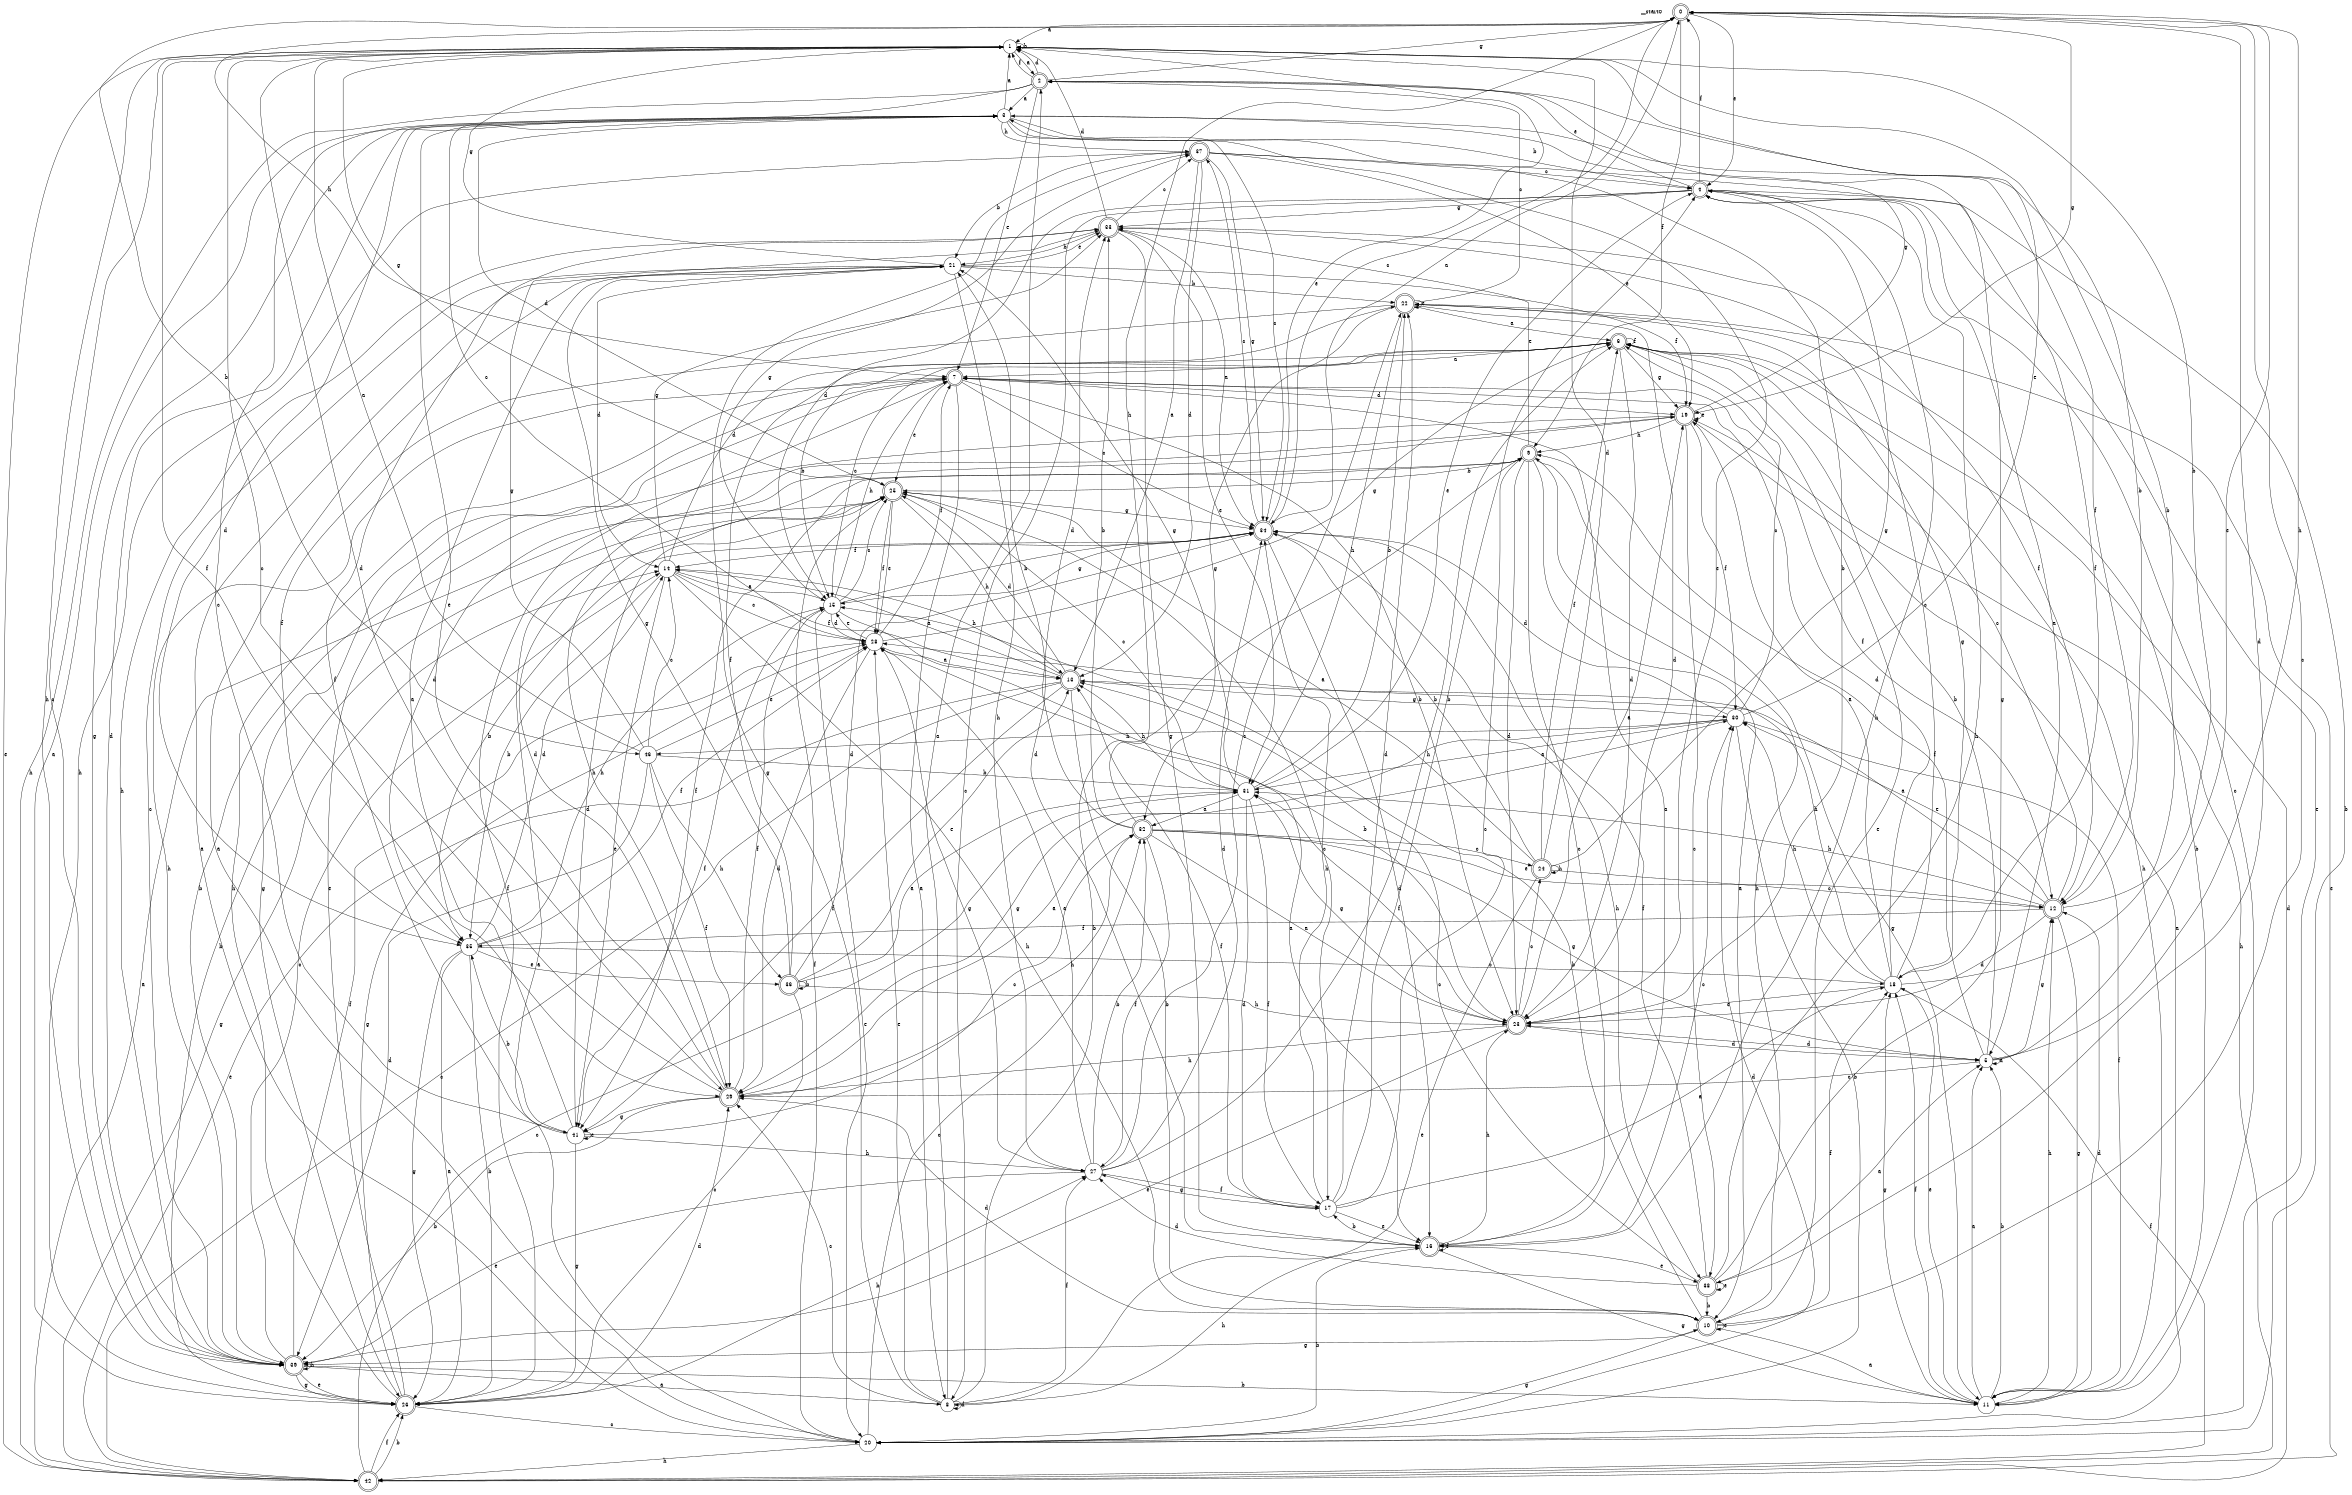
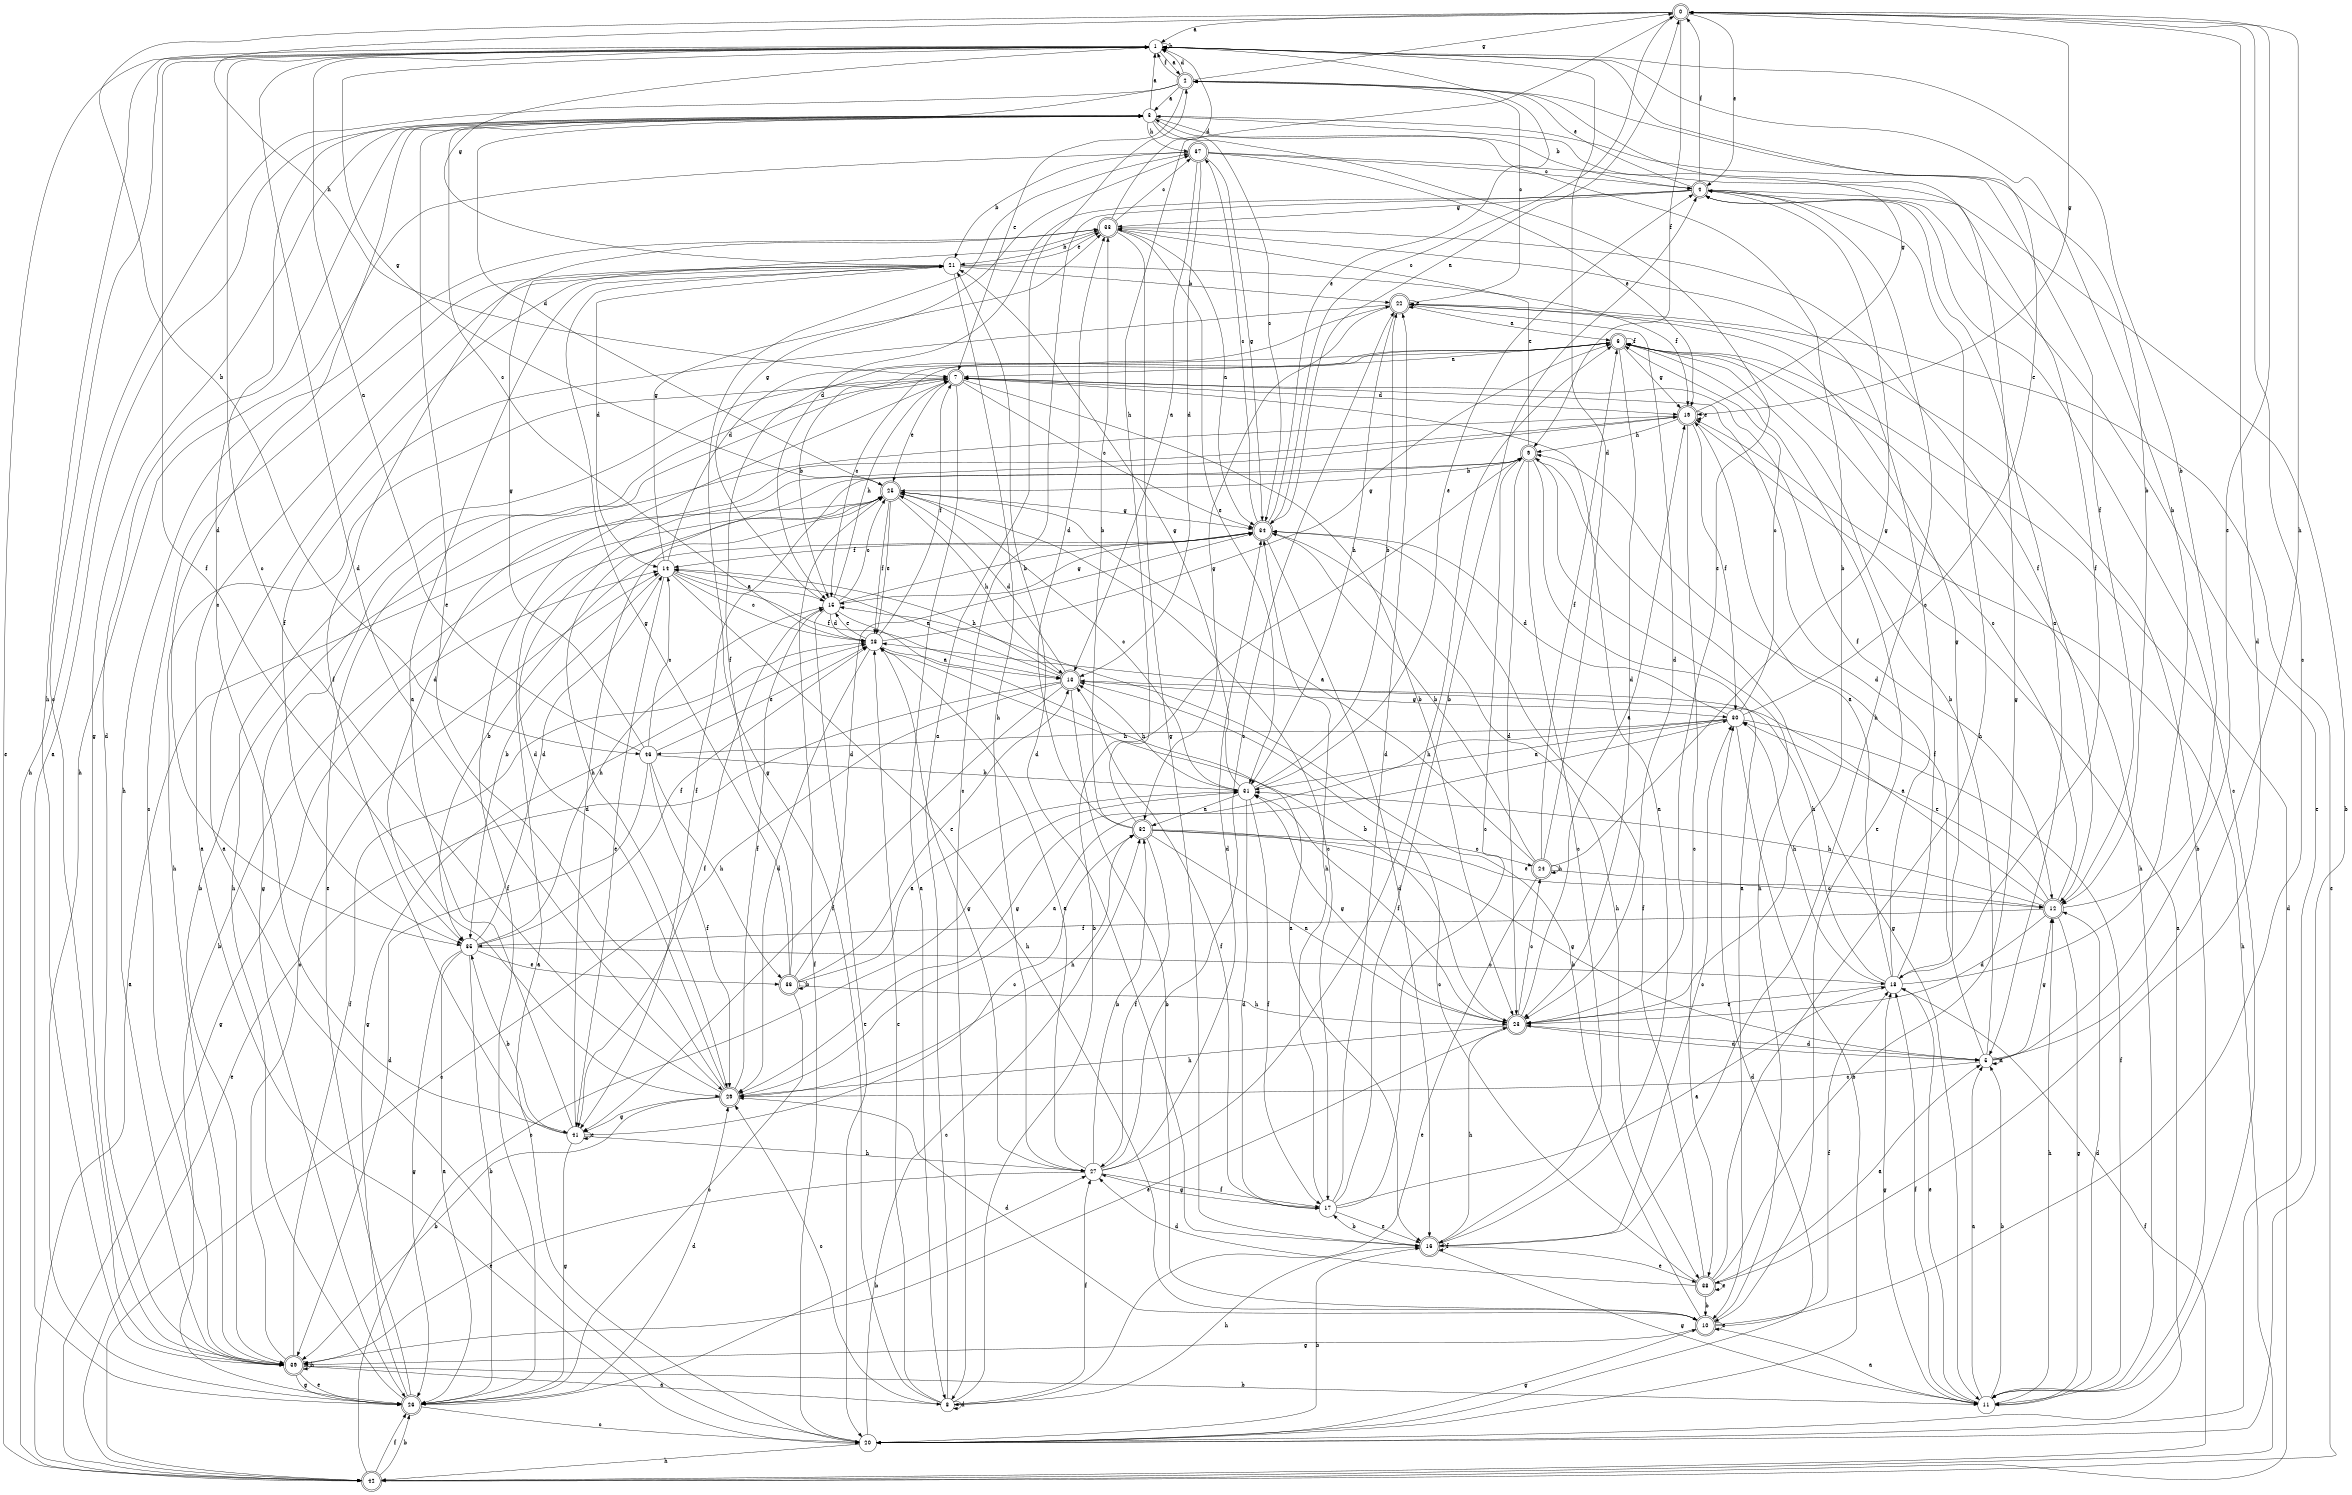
(1652, 12) -> none
